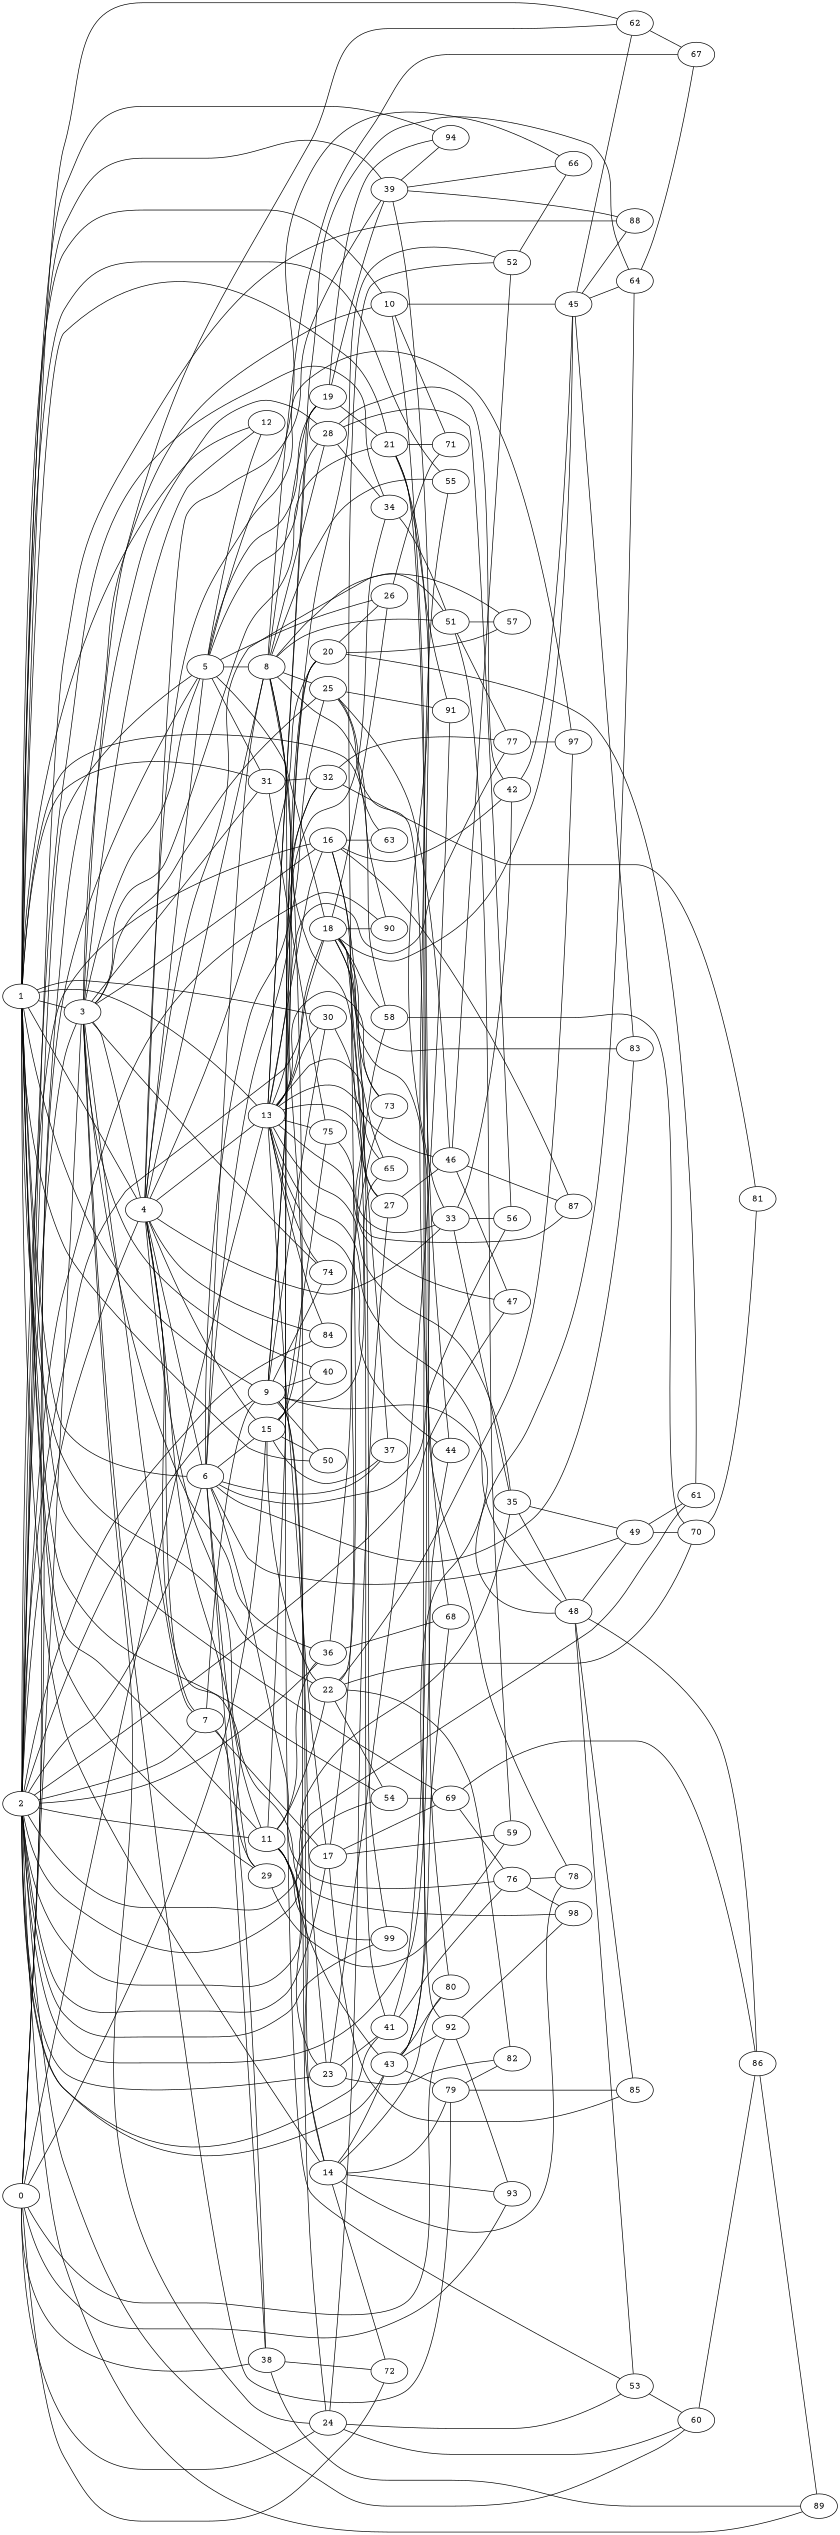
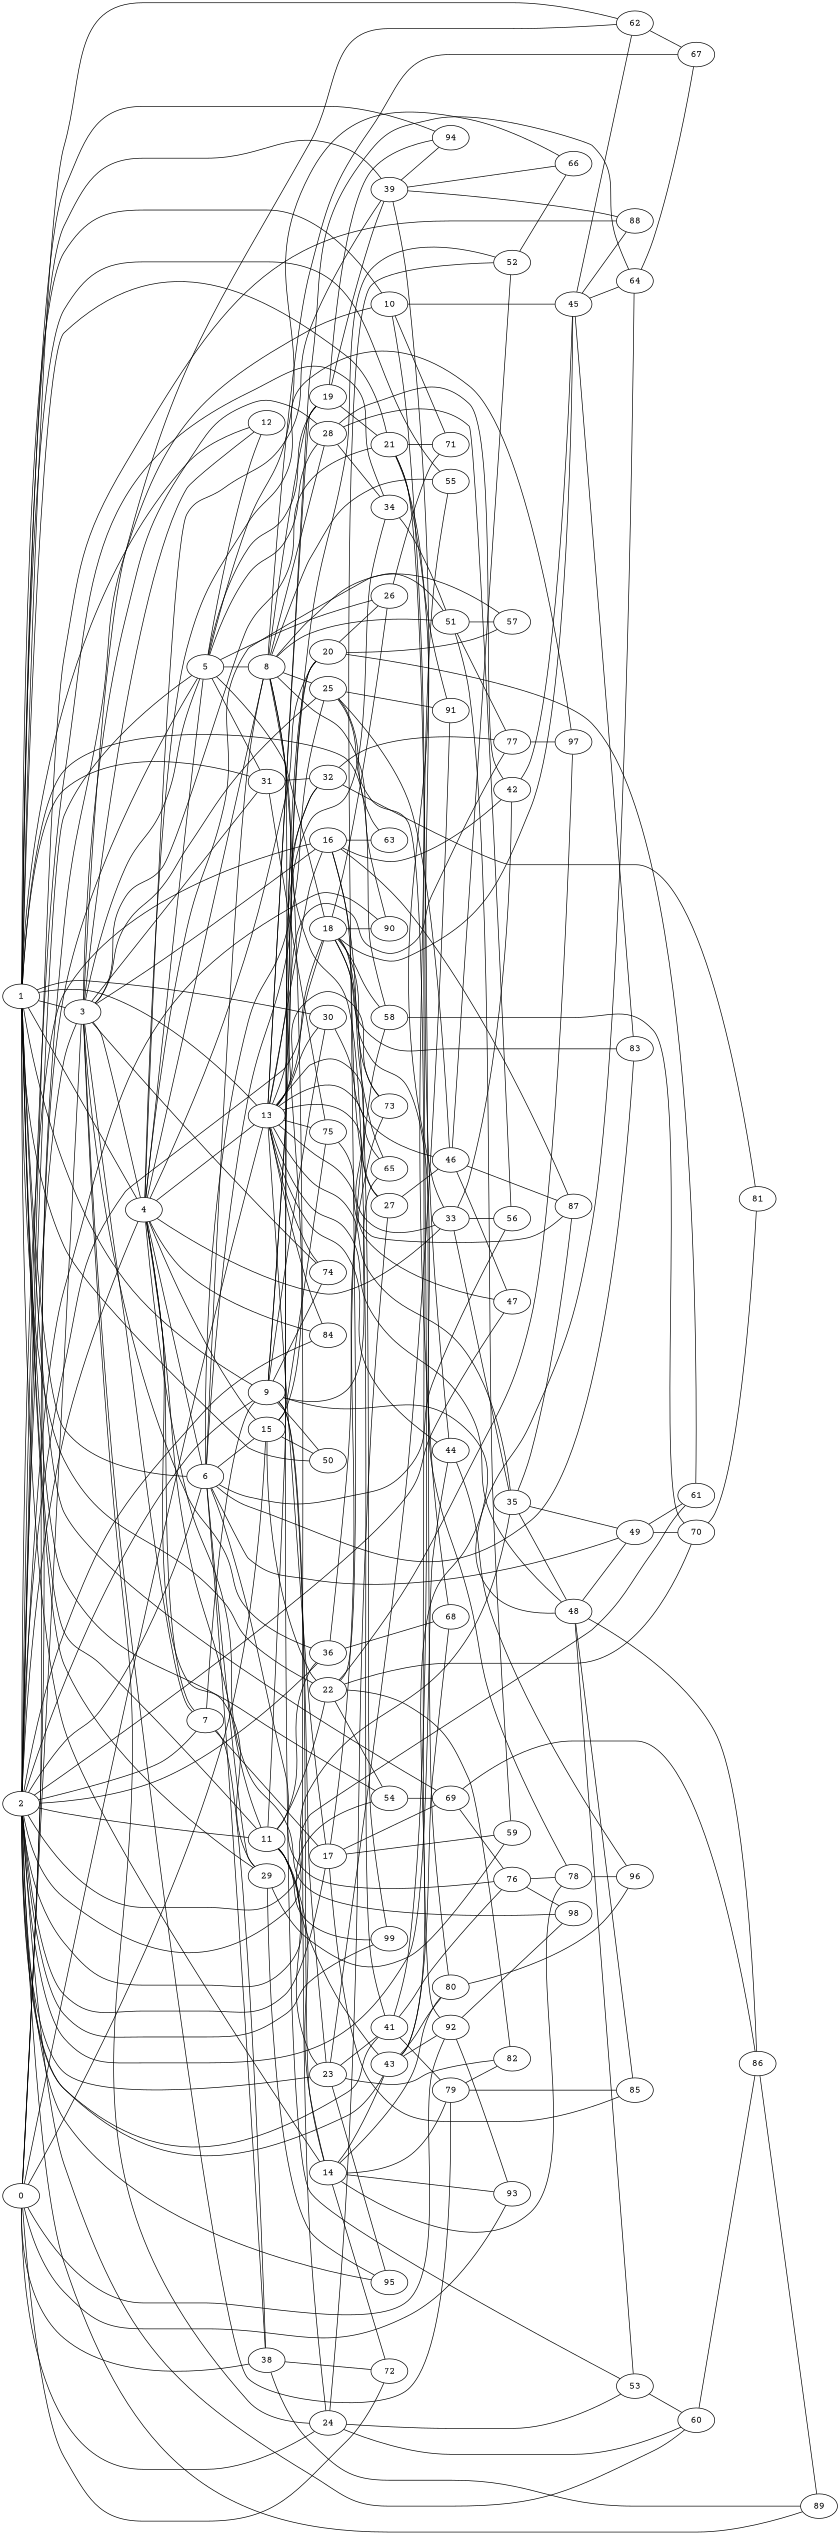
none -> (552, 1356)
(328, 1372) -> none
(389, 1450) -> none
none -> (635, 1877)
(425, 2079) -> (422, 2061)
none -> (389, 2282)
